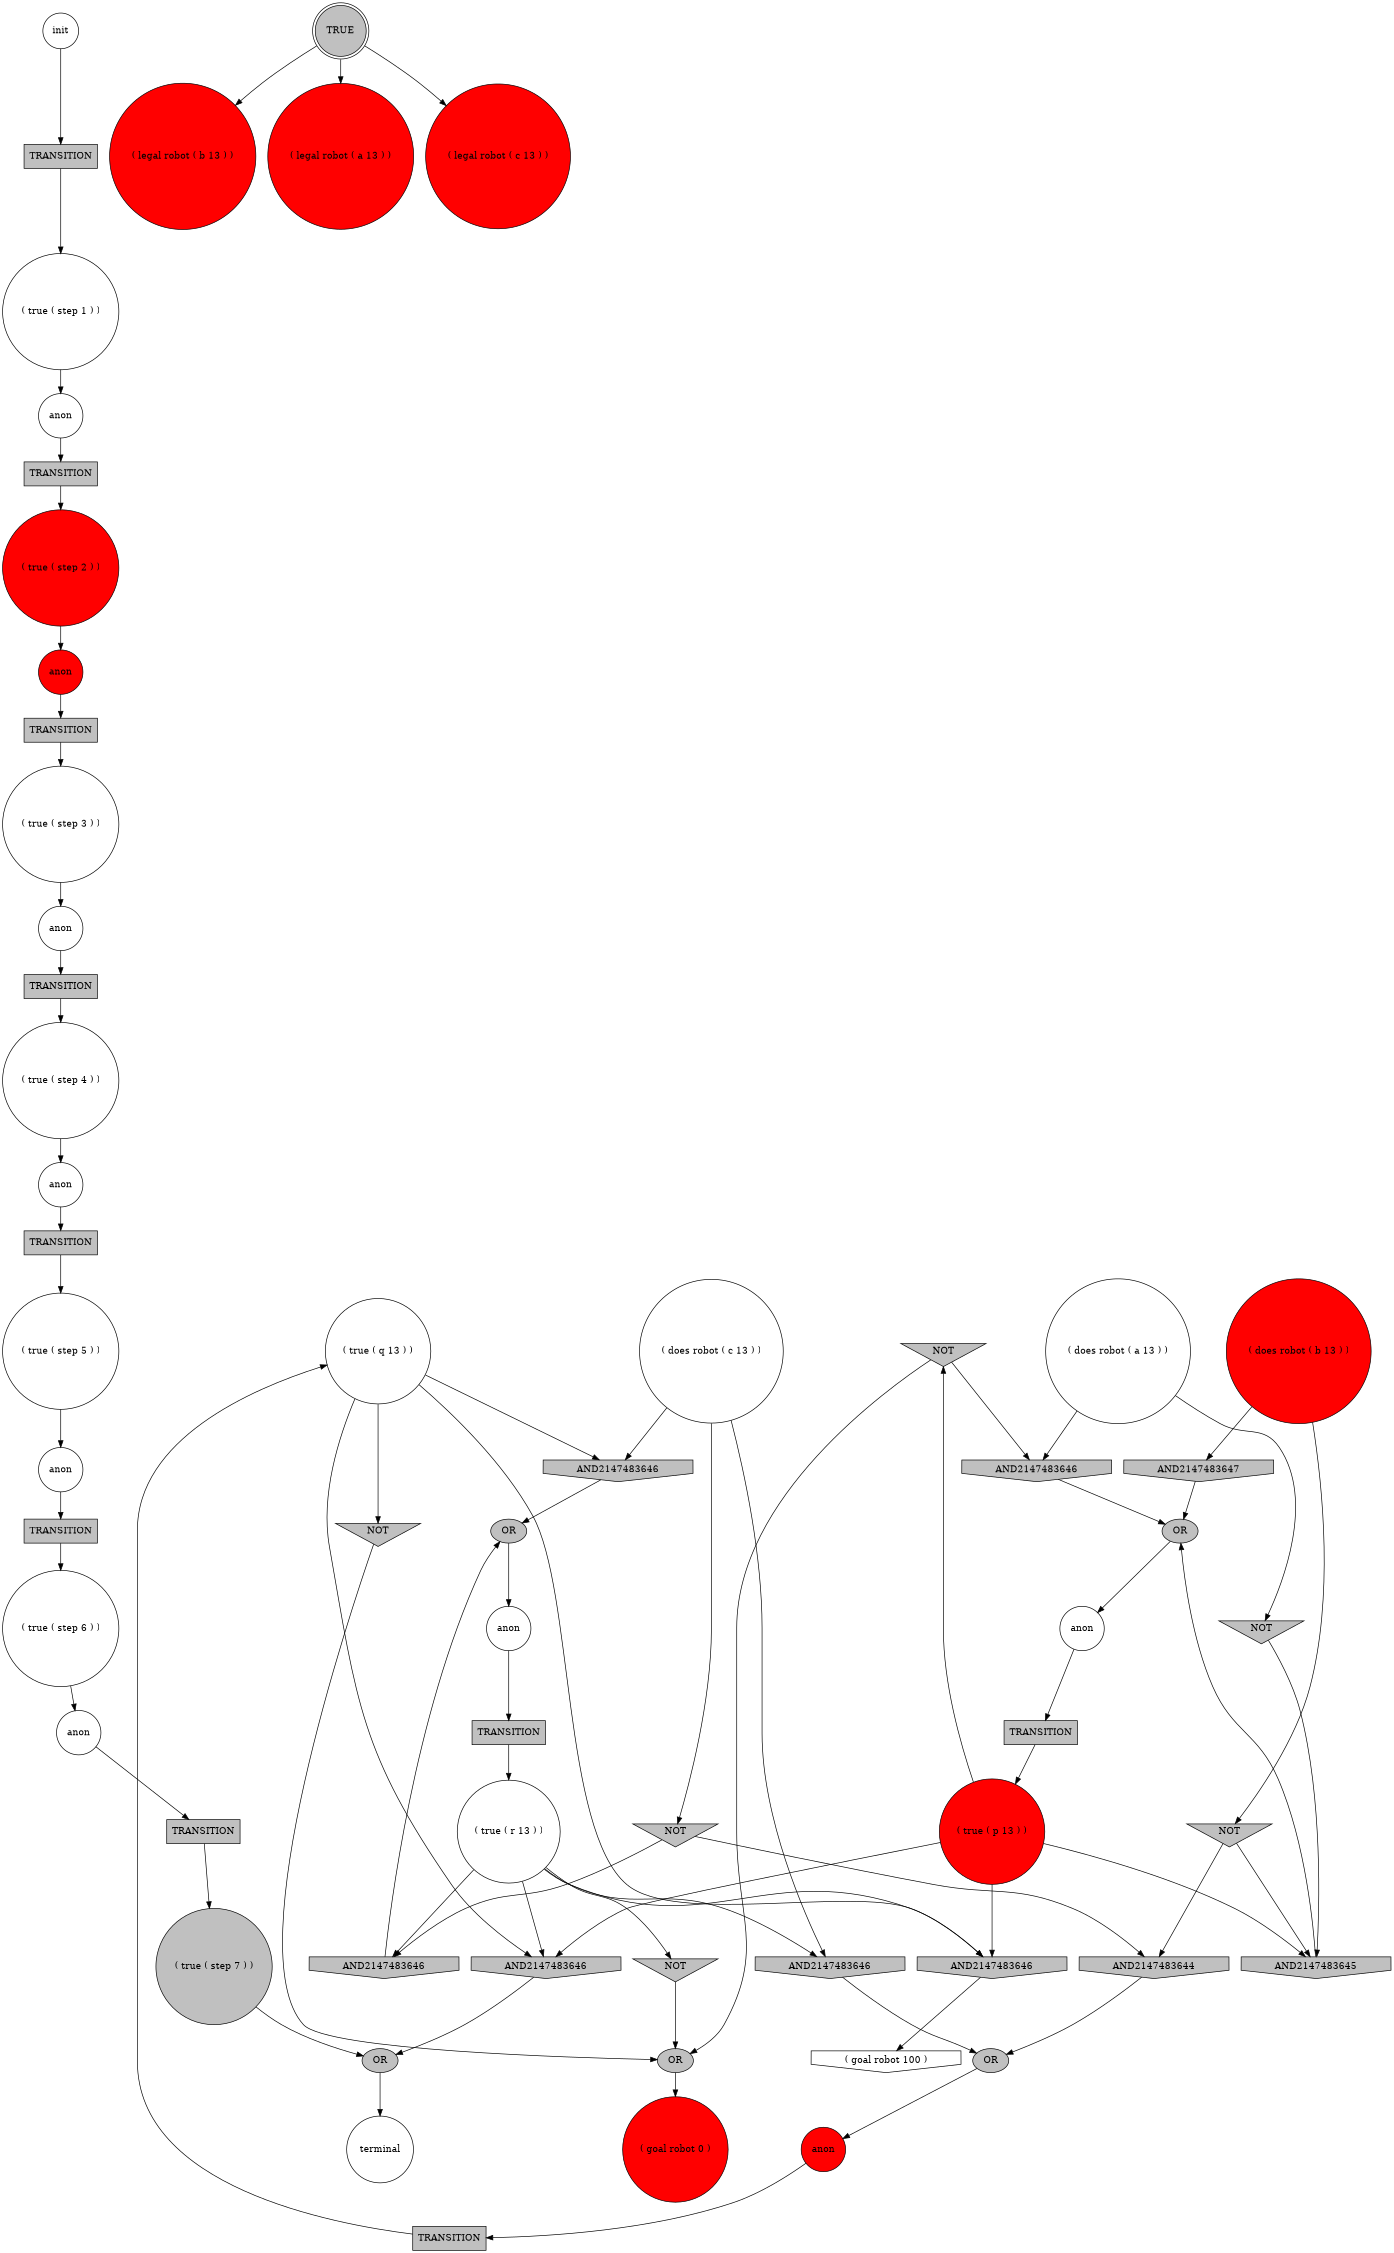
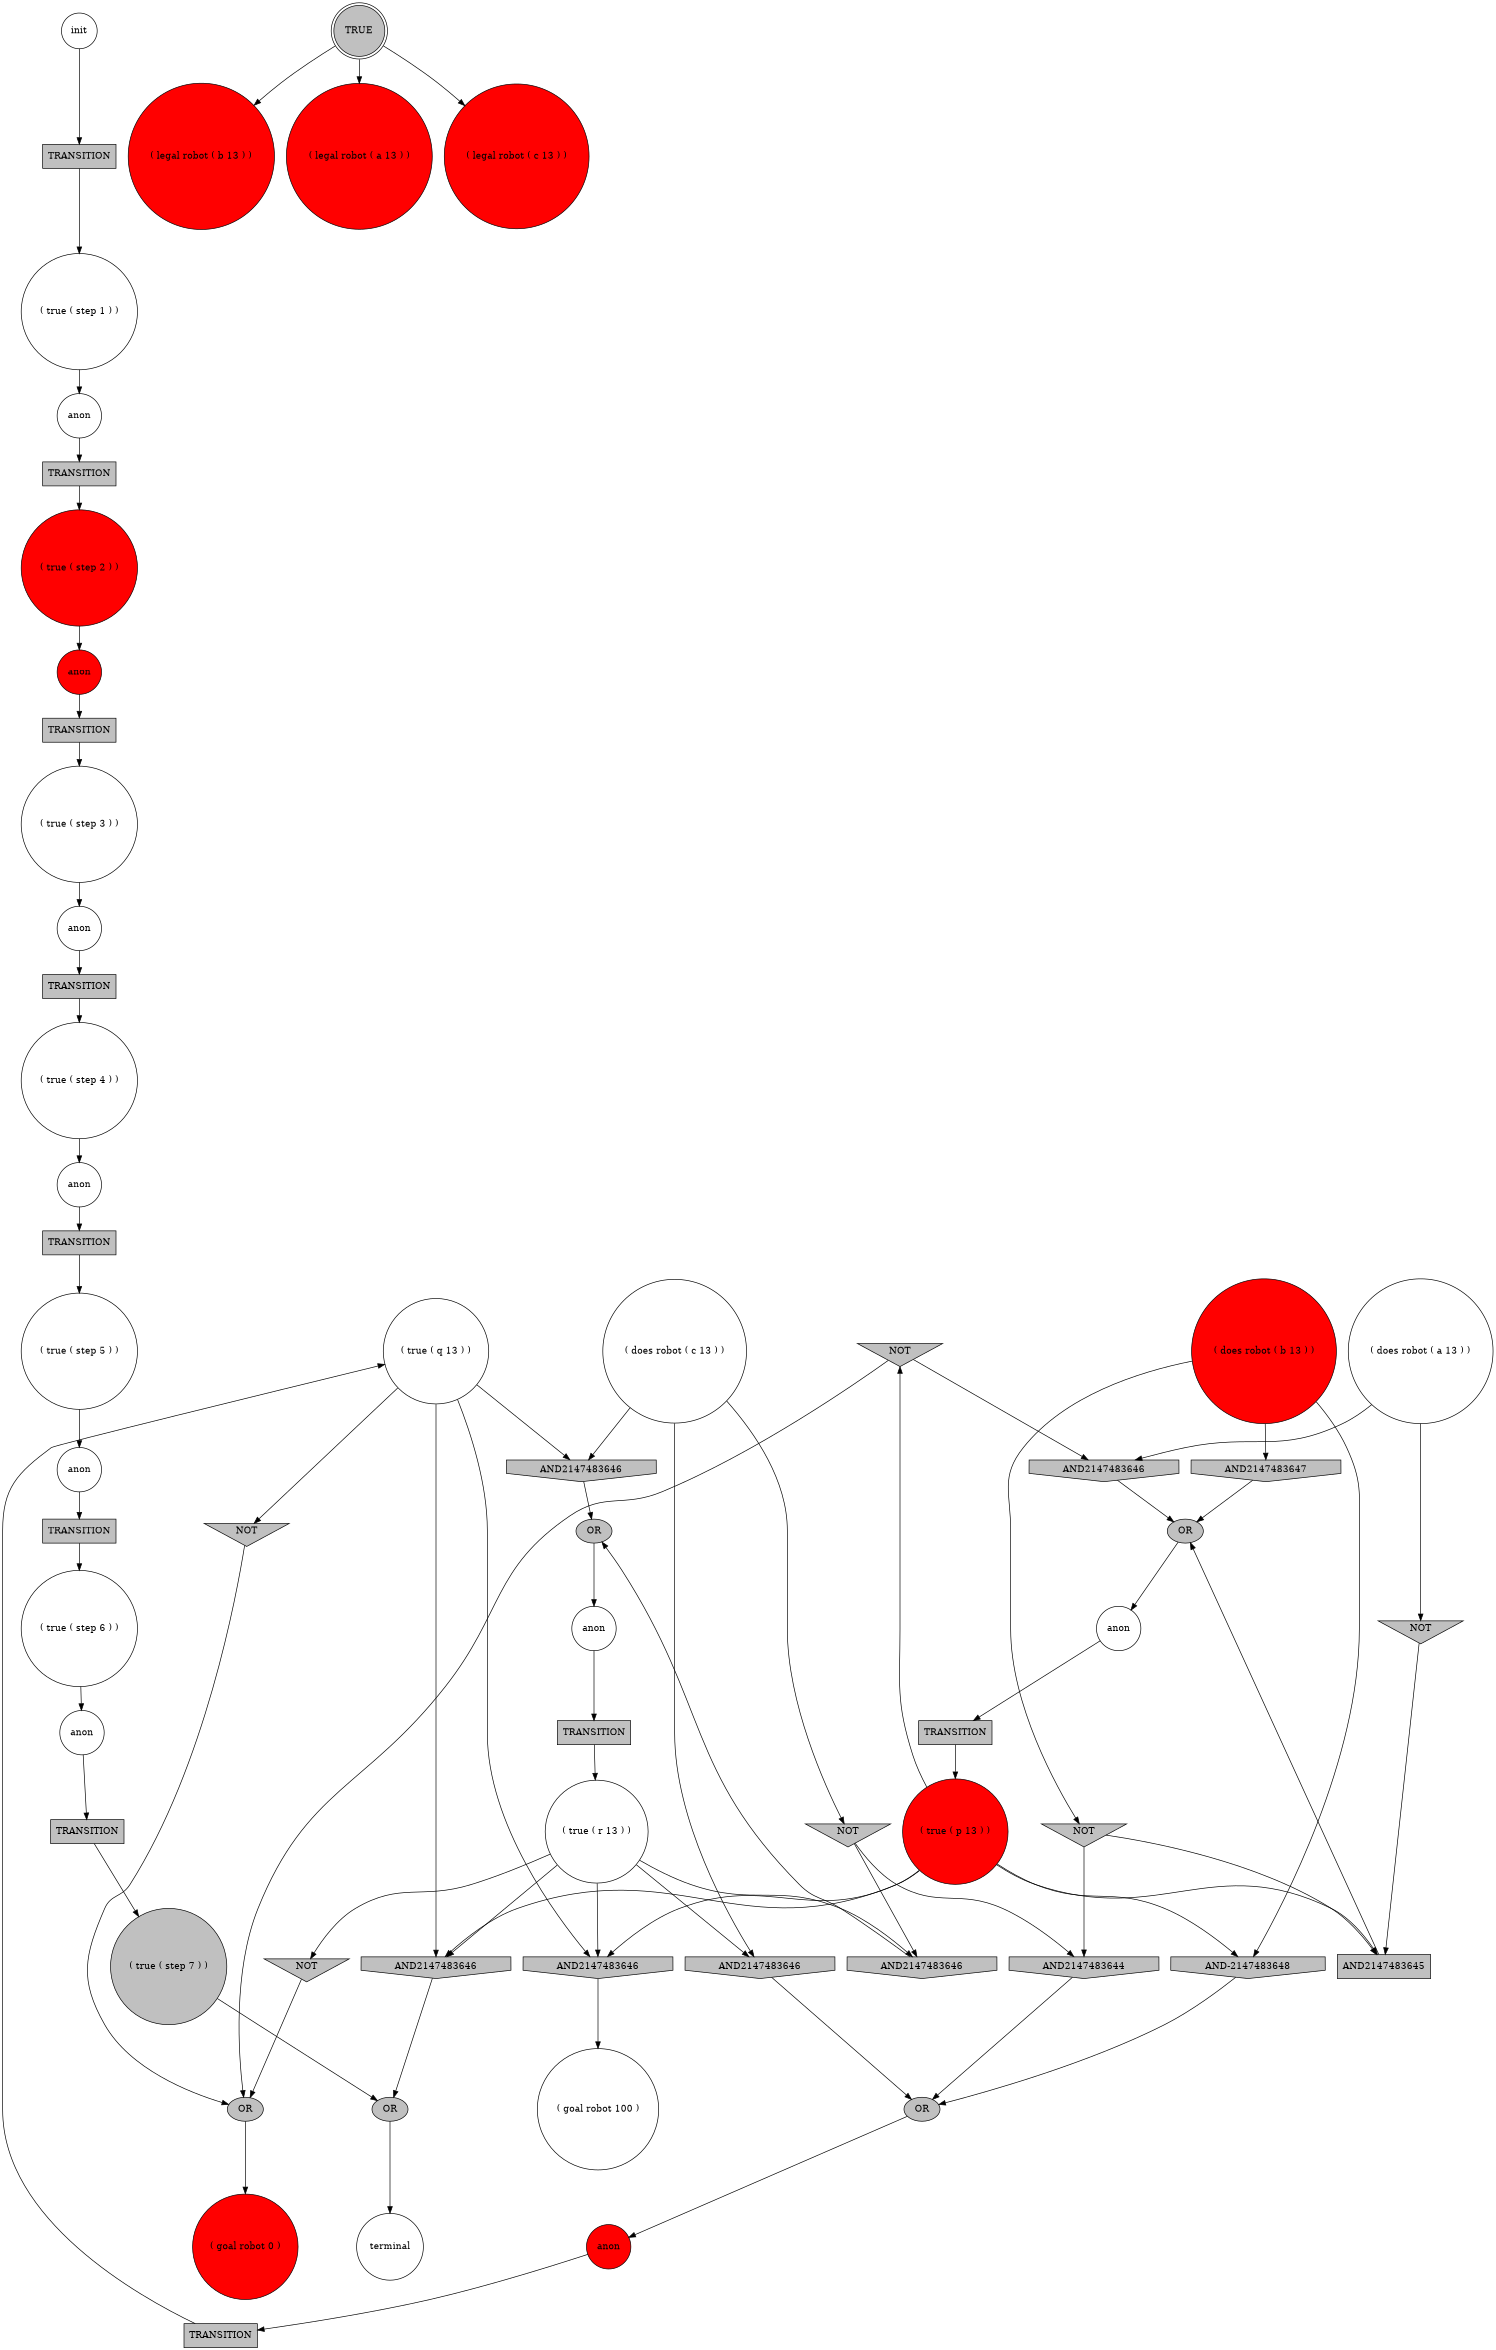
none -> (1248, 1967)
(1316, 1967) -> (1384, 1967)
(886, 2061) -> (598, 2109)
